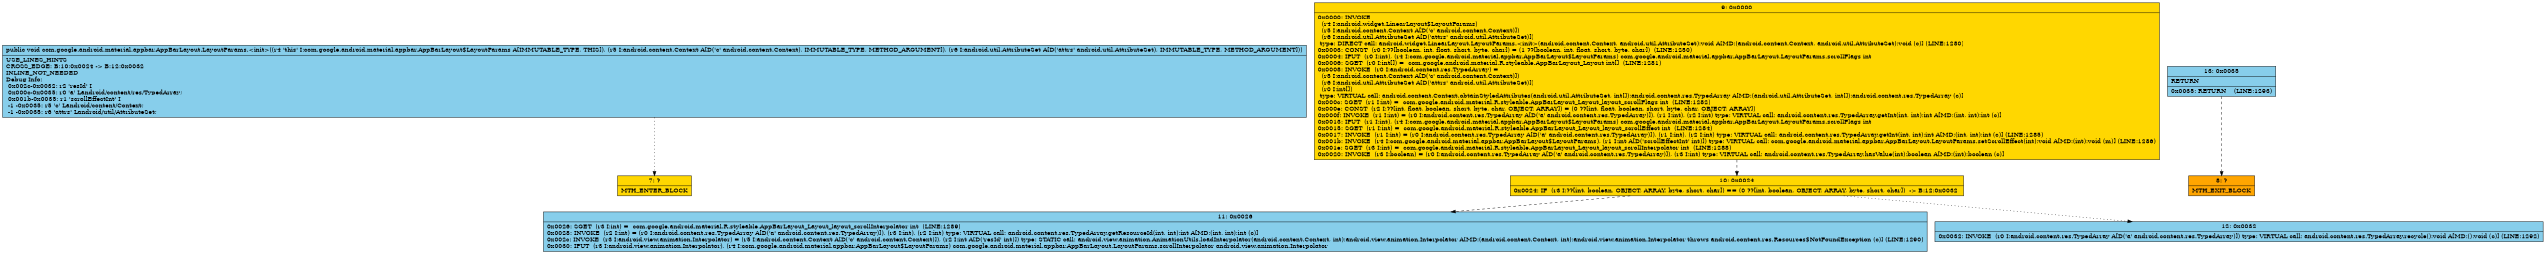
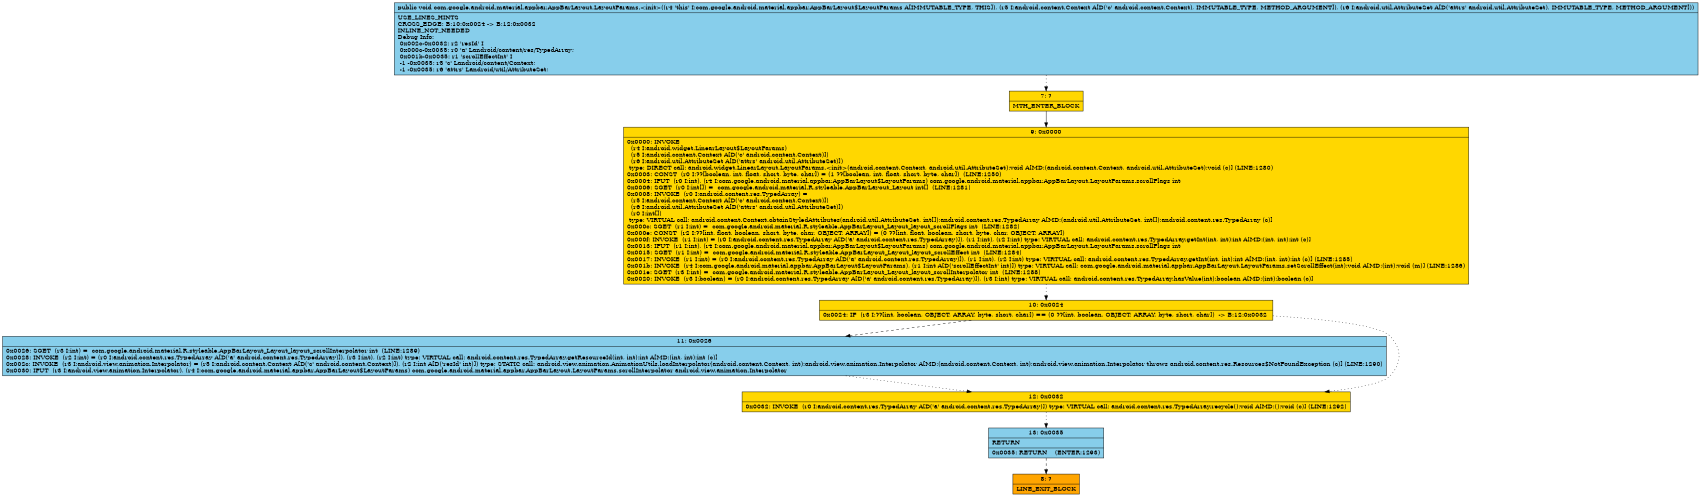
(2222, 91) -> (1046, 453)
none -> (1046, 117)
(1737, 166) -> (1046, 290)
(2222, 191) -> (1046, 489)
(2239, 232) -> (1046, 402)
none -> (906, 384)
none -> (1046, 418)
